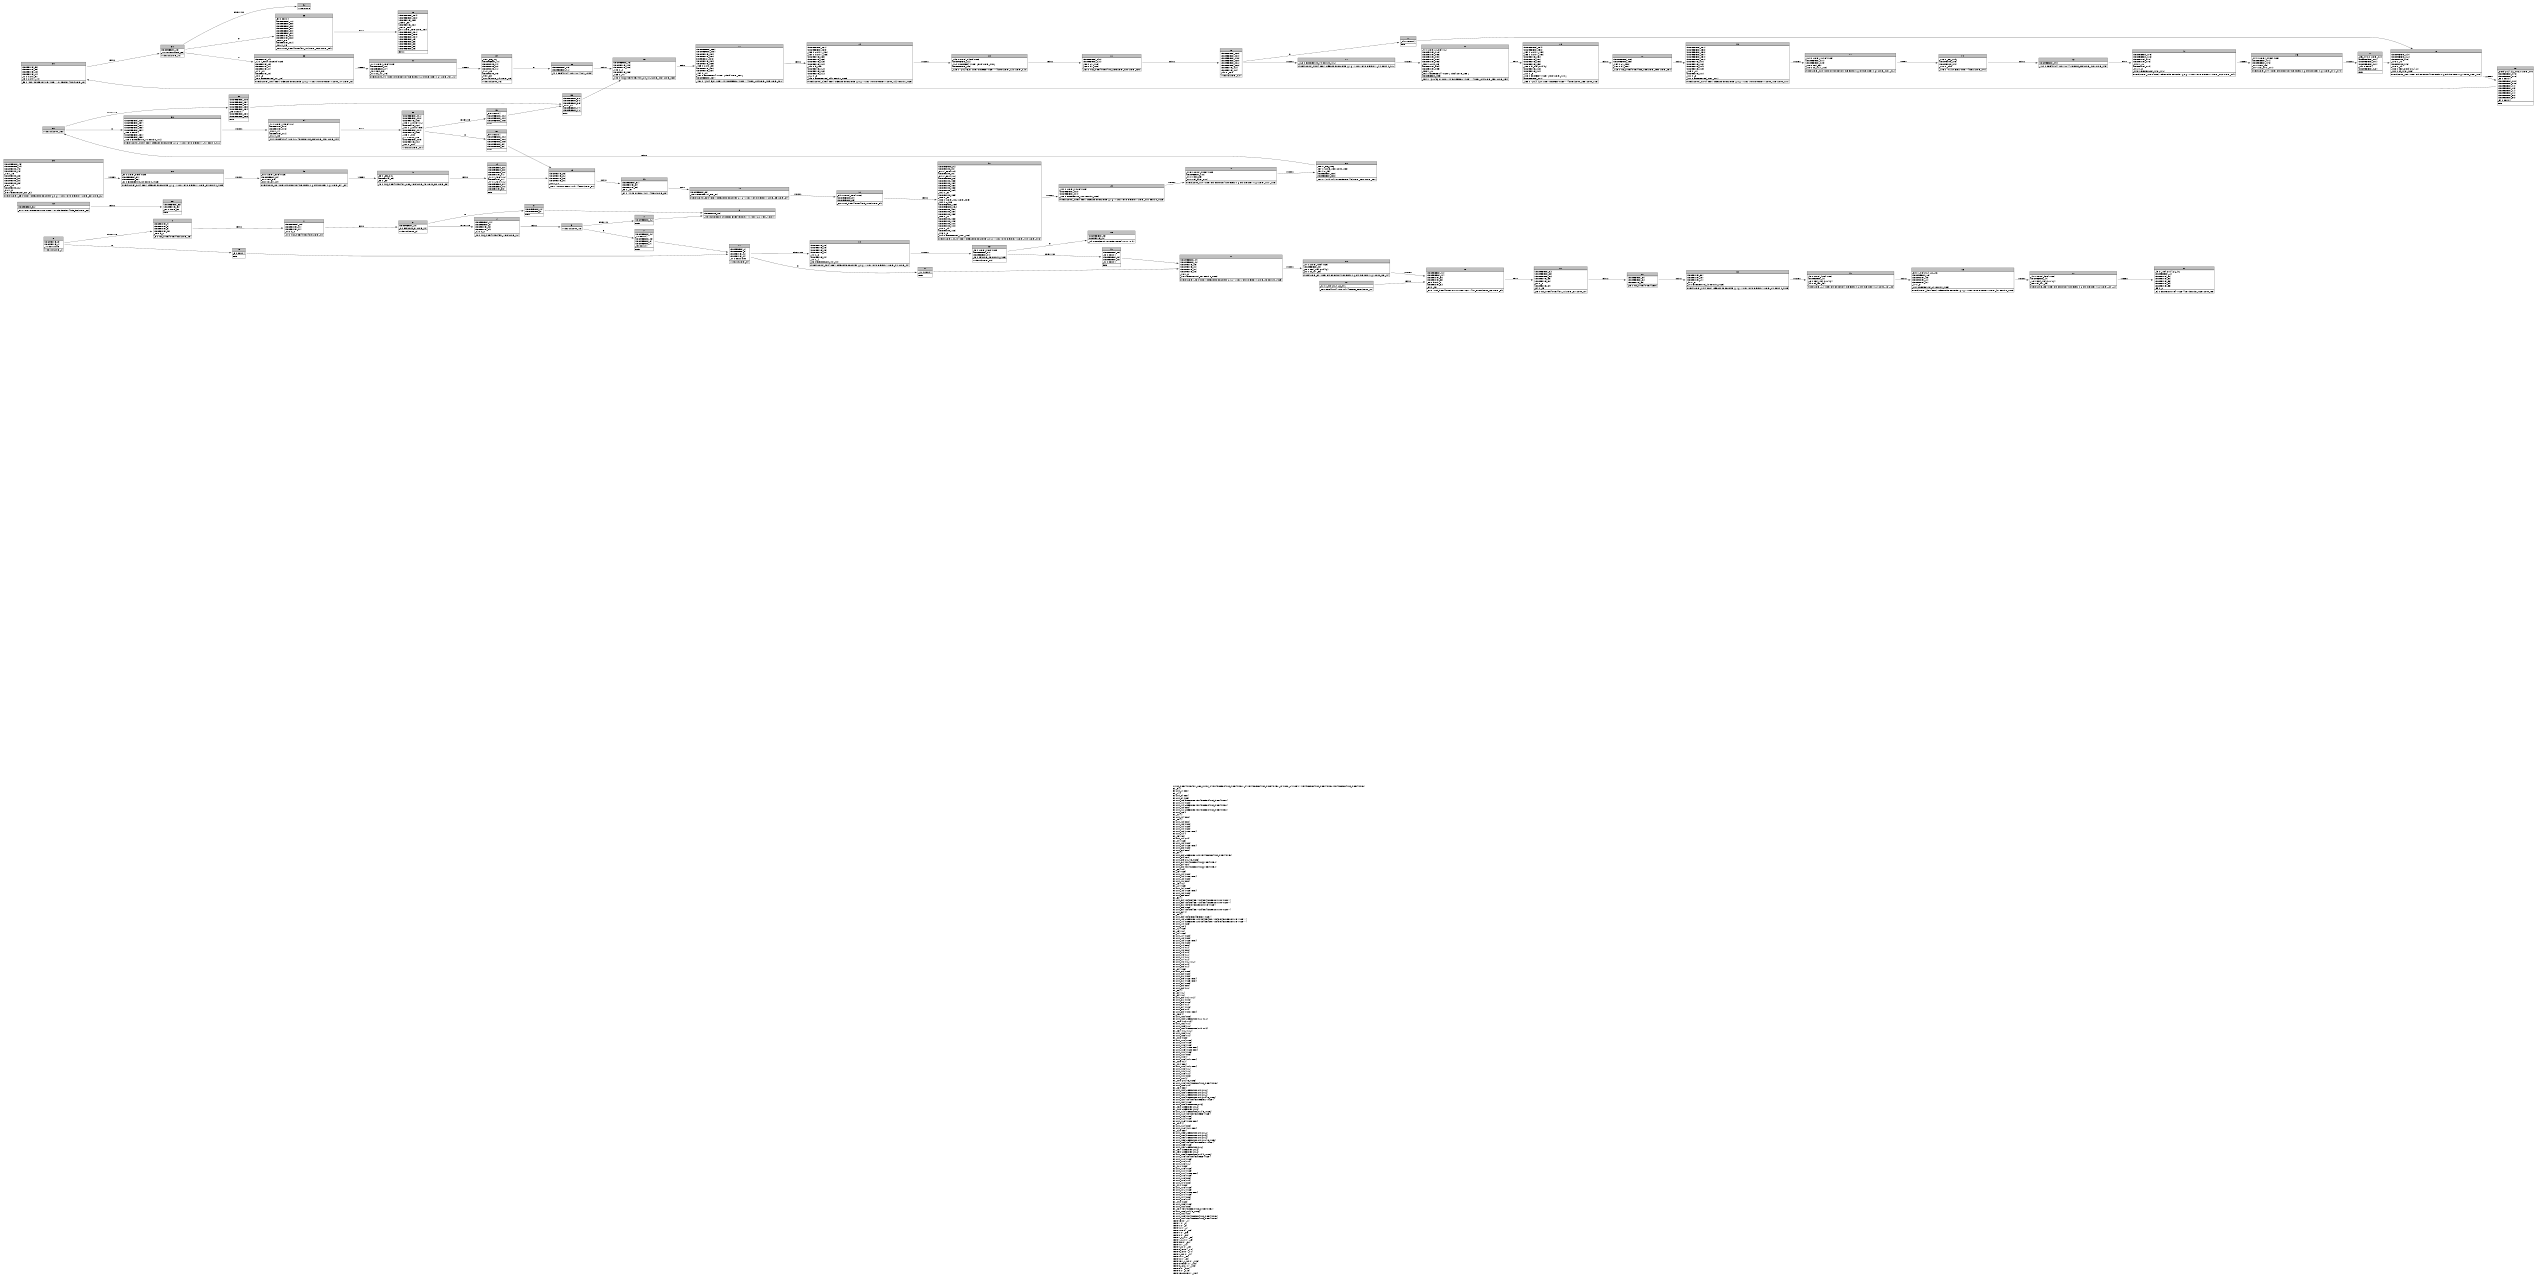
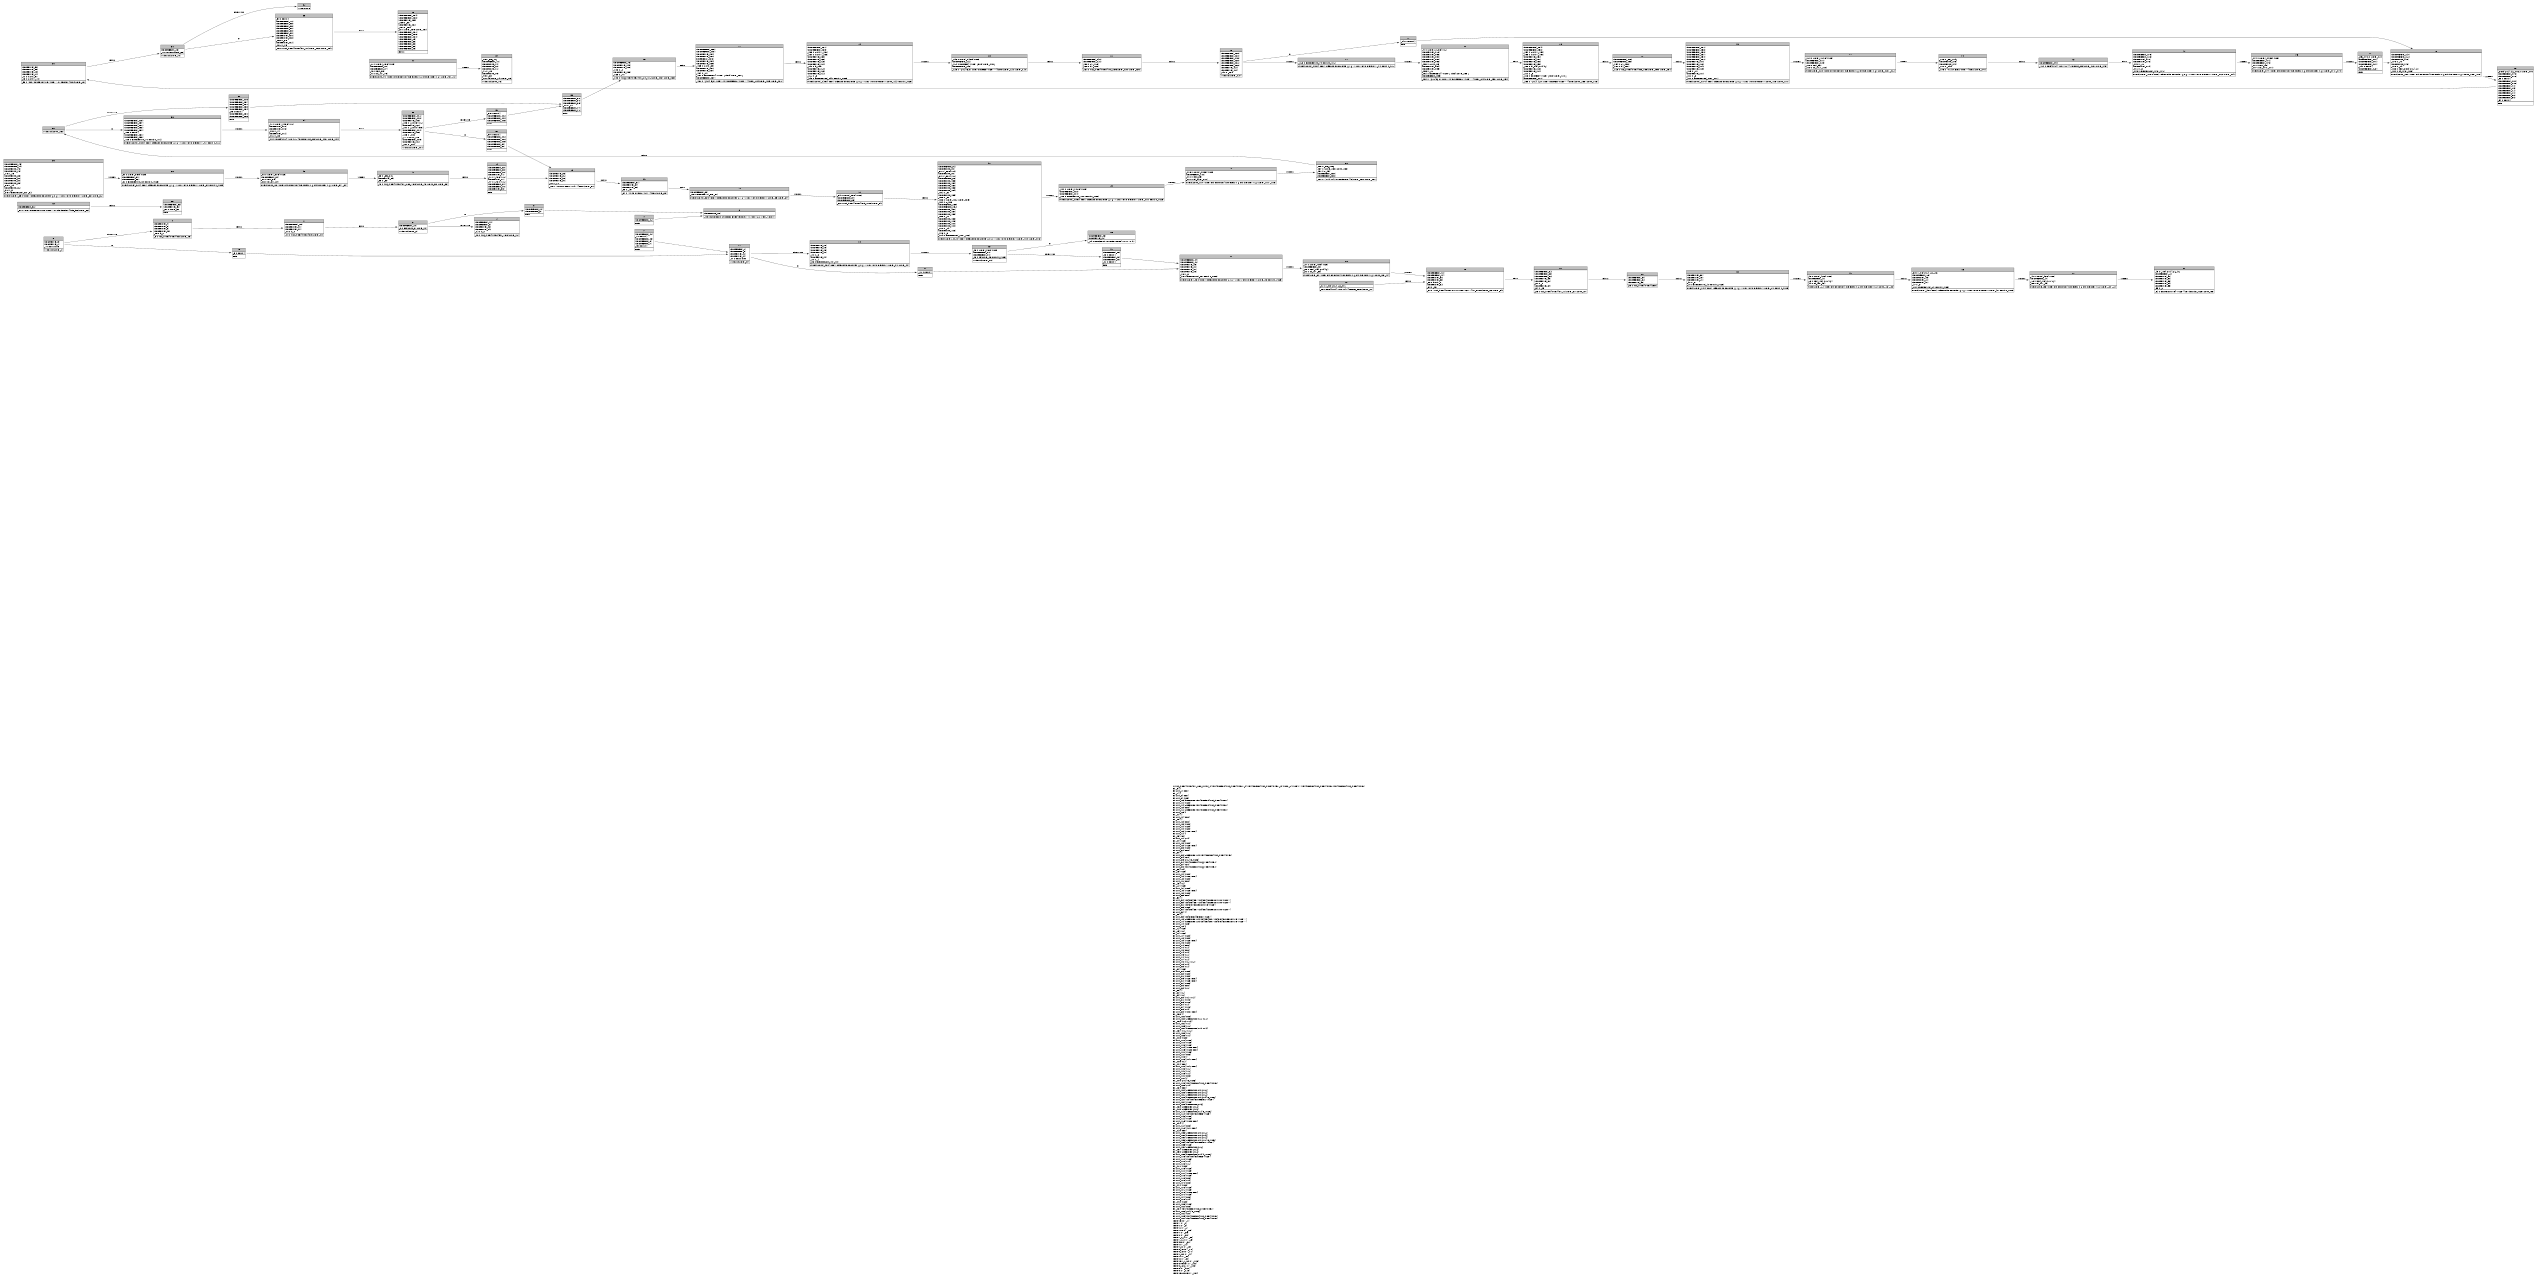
(304, 69) -> none
(572, 69) -> none
(572, 227) -> none
